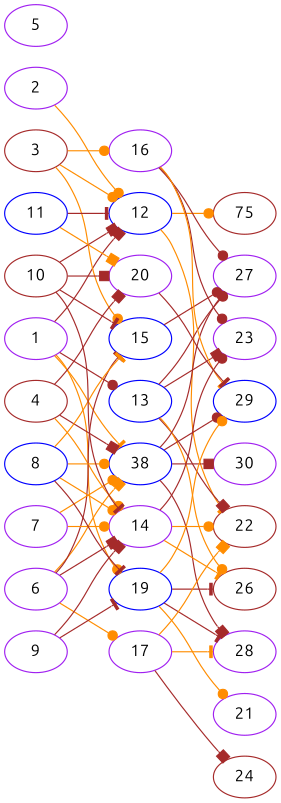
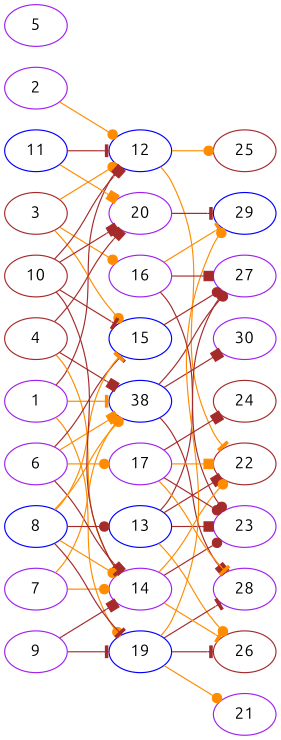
(245, 213) -> (245, 151)
(197, 221) -> (186, 276)
(95, 374) -> (84, 527)
(201, 428) -> none
none -> (184, 490)
